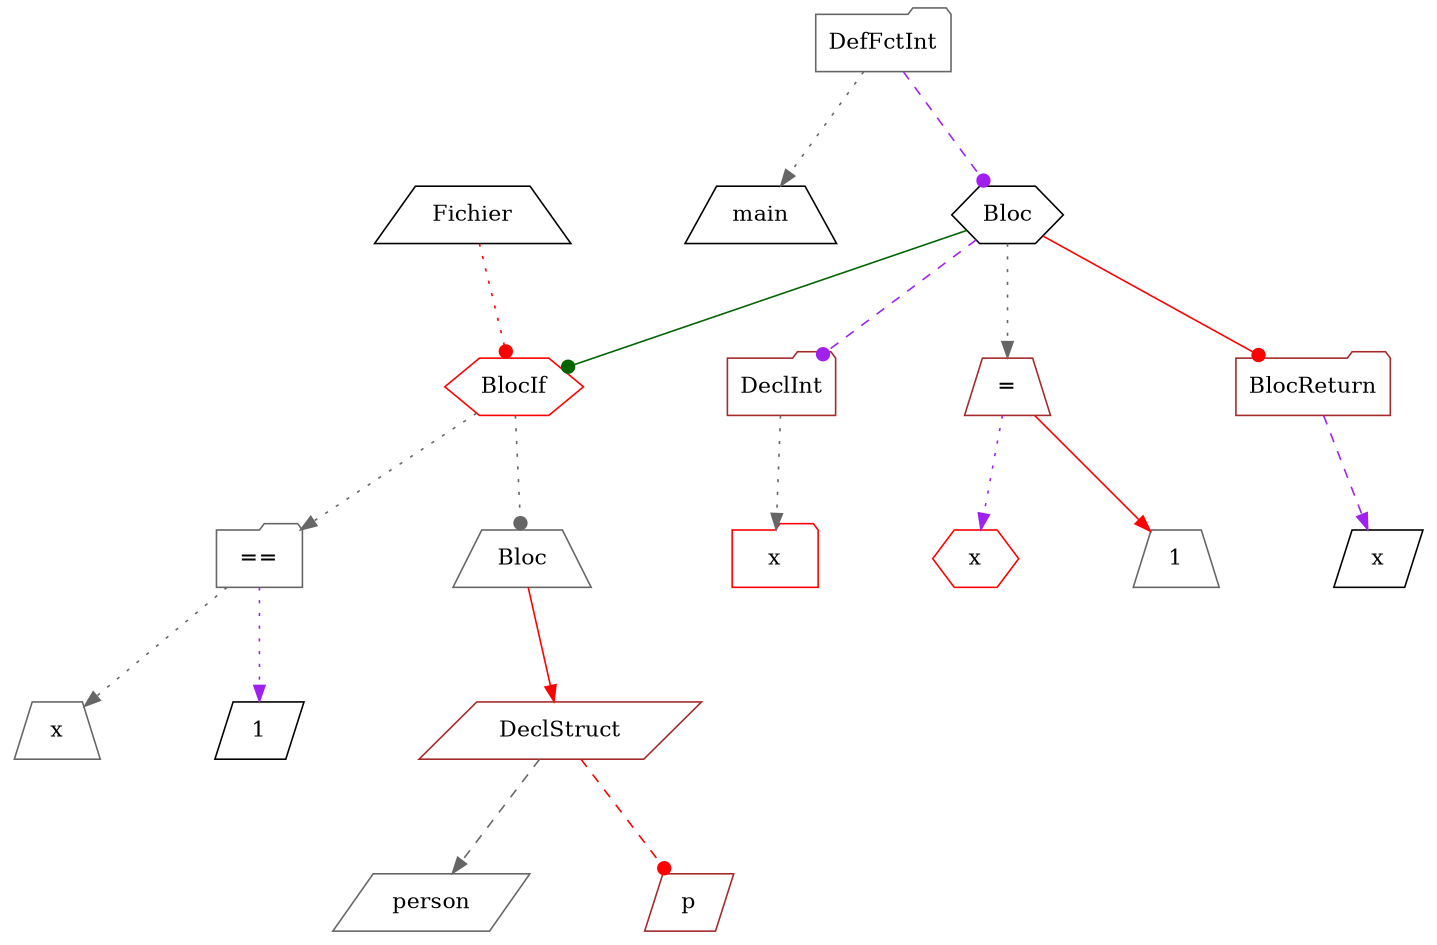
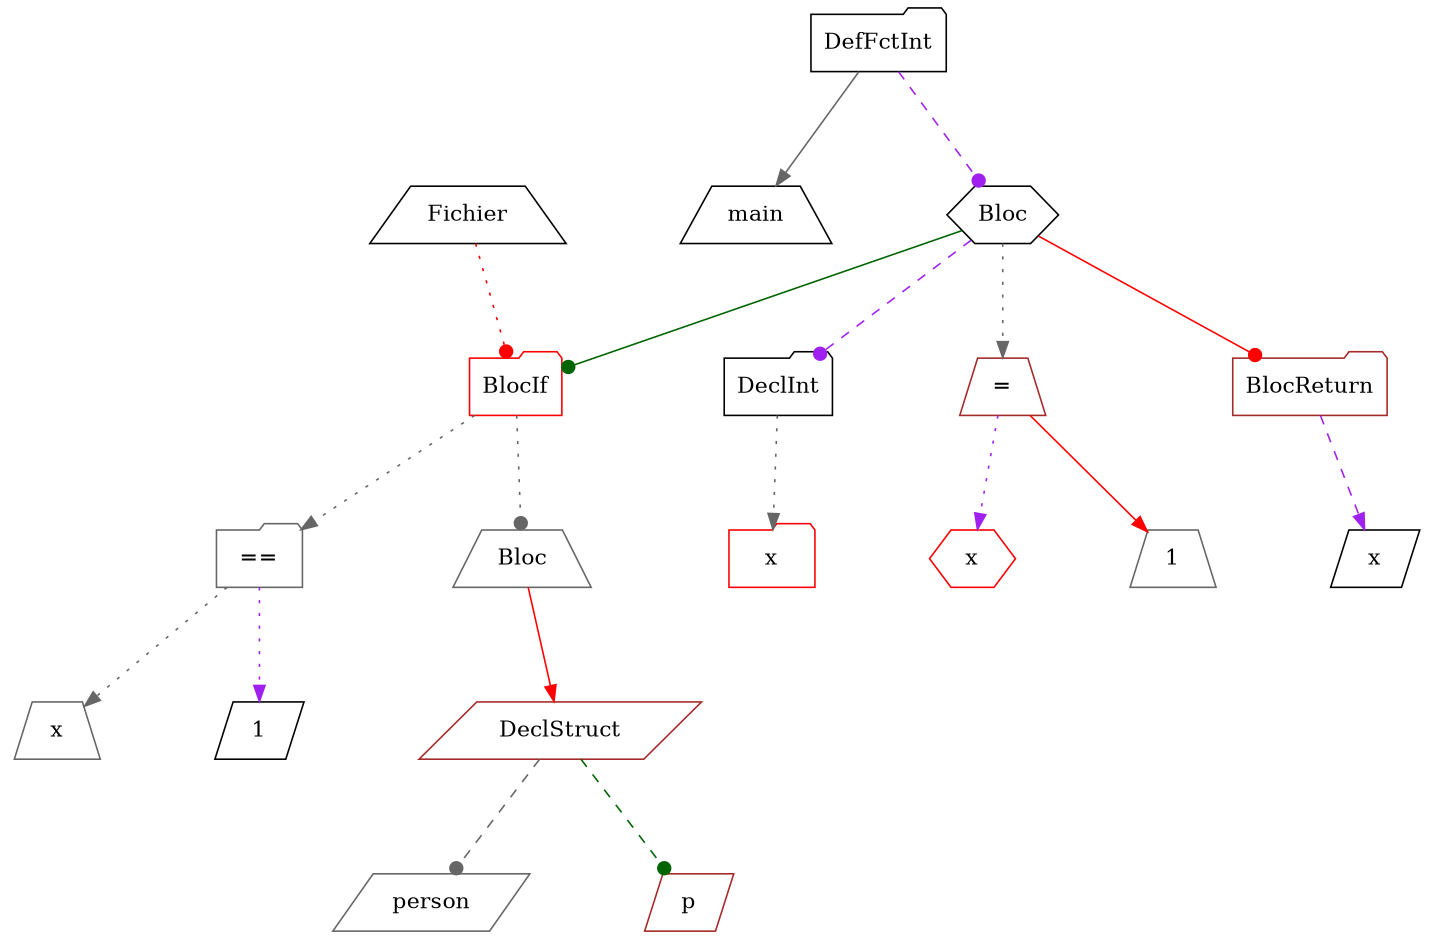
(883, 43) -> (879, 43)
(827, 122) -> (822, 122)
(514, 387) -> (516, 387)
(782, 387) -> (778, 387)
(501, 810) -> (500, 811)
(621, 811) -> (621, 811)
